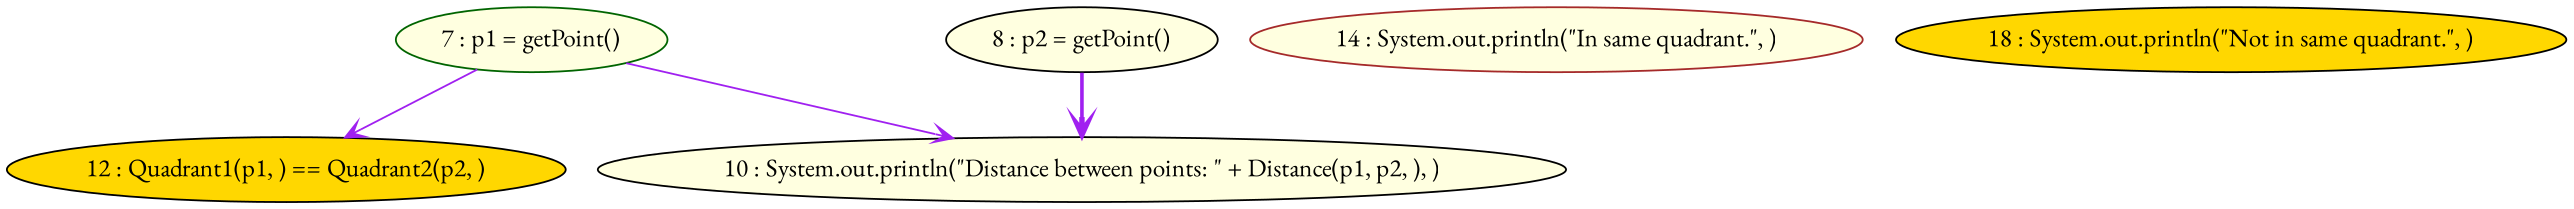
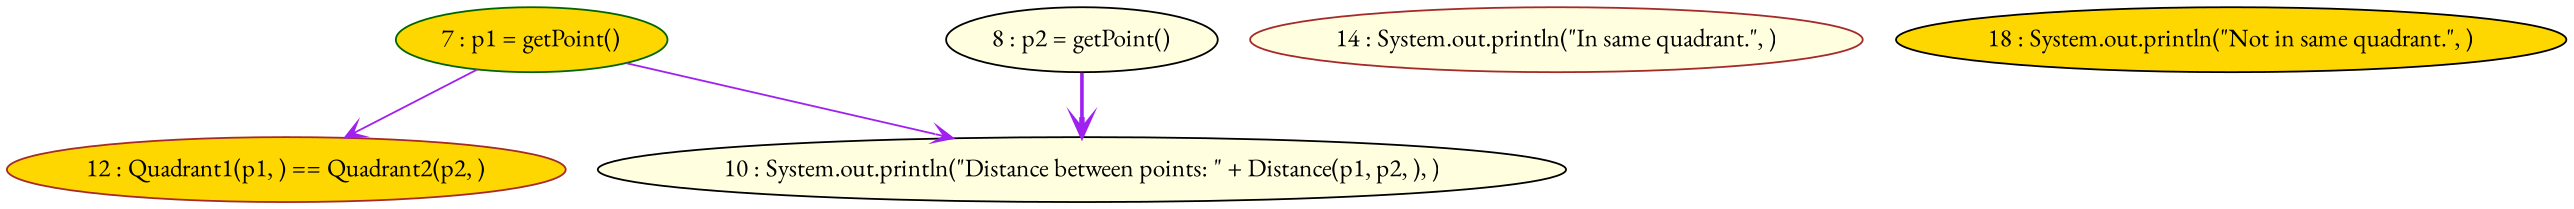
(532, 40) -> (532, 40)
(286, 170) -> (286, 170)
